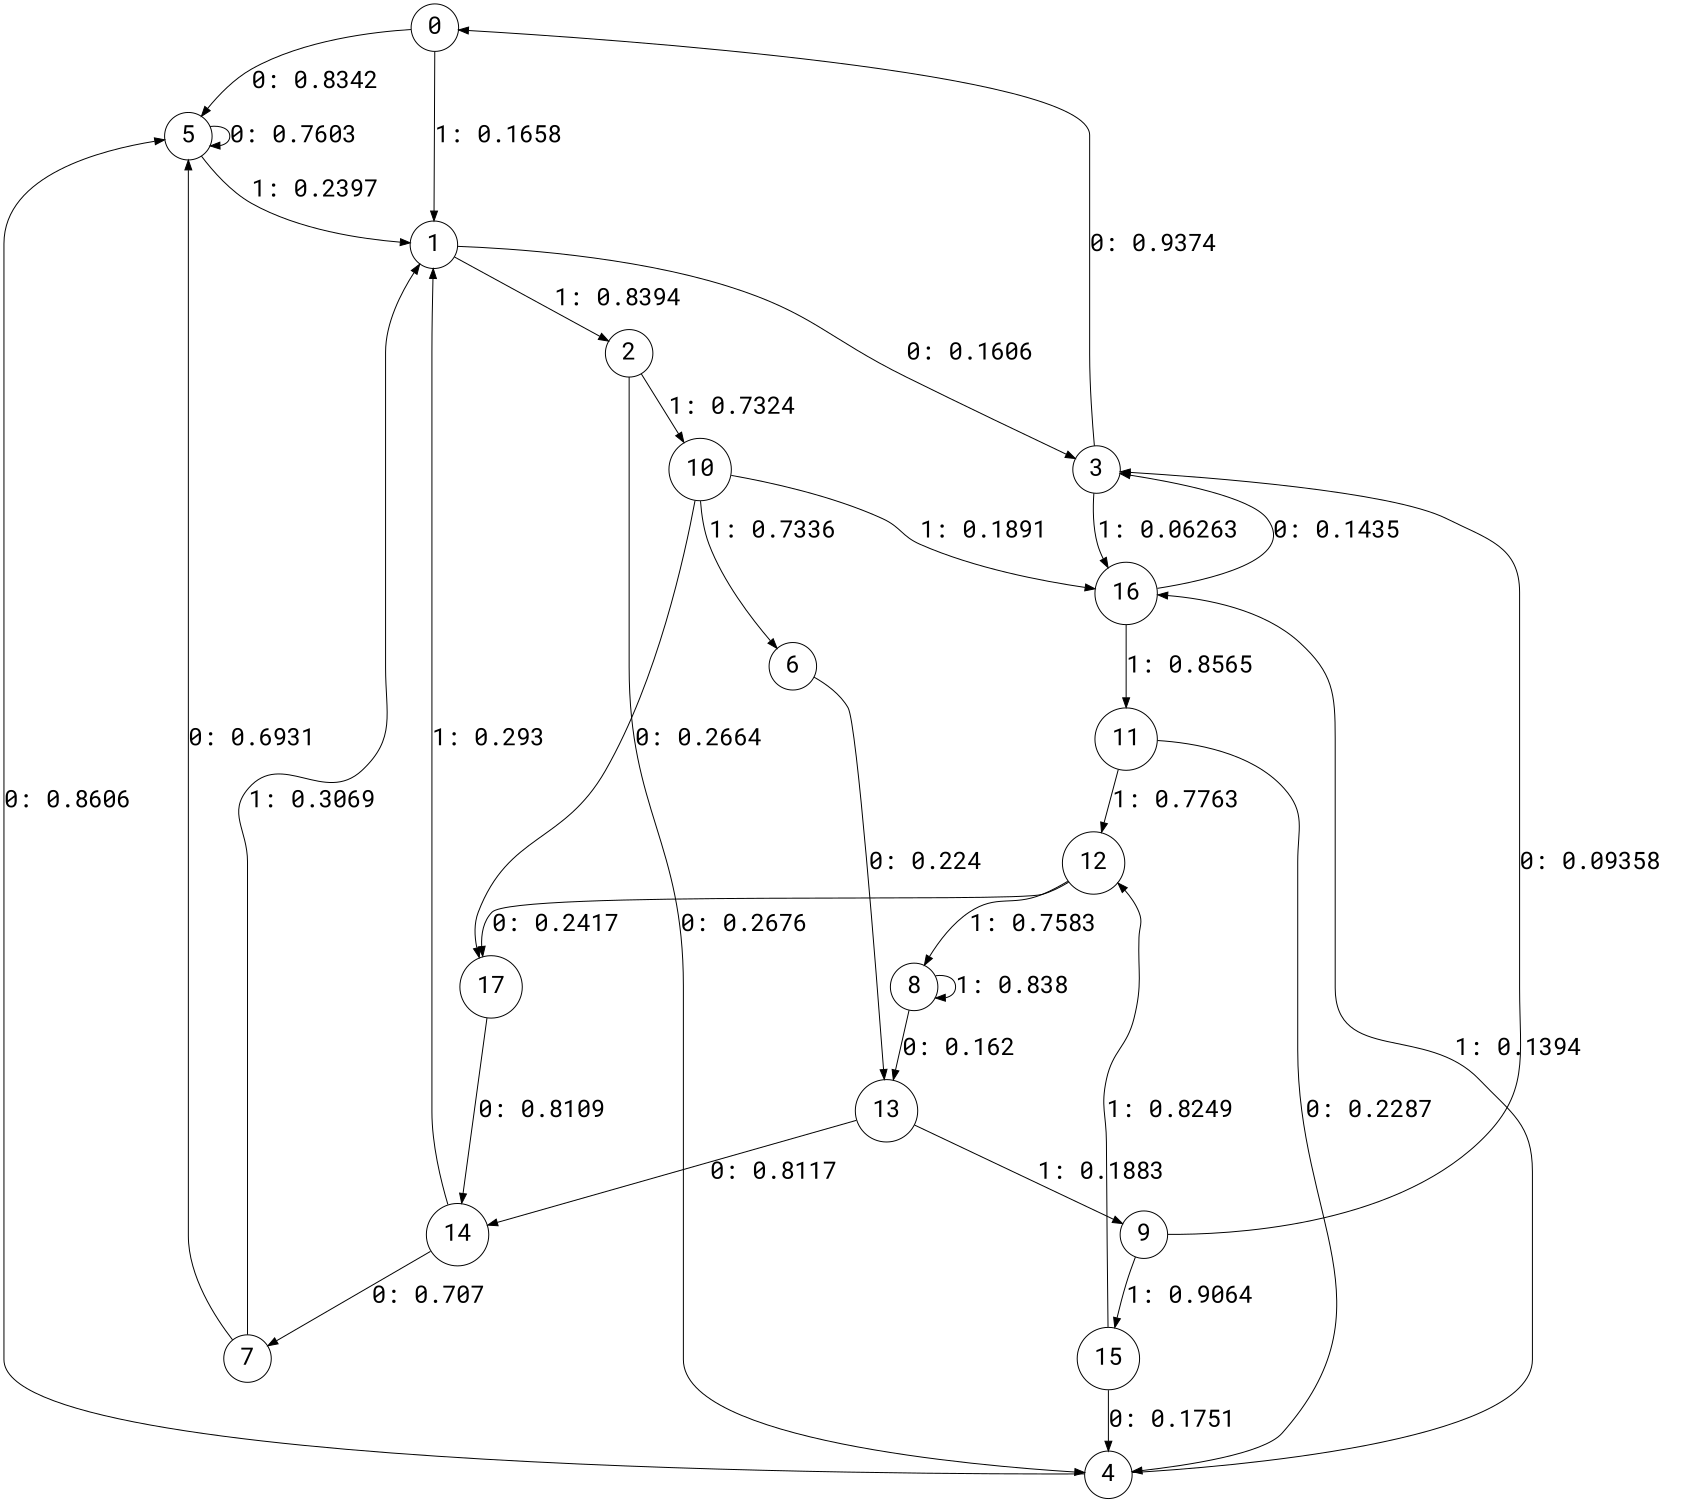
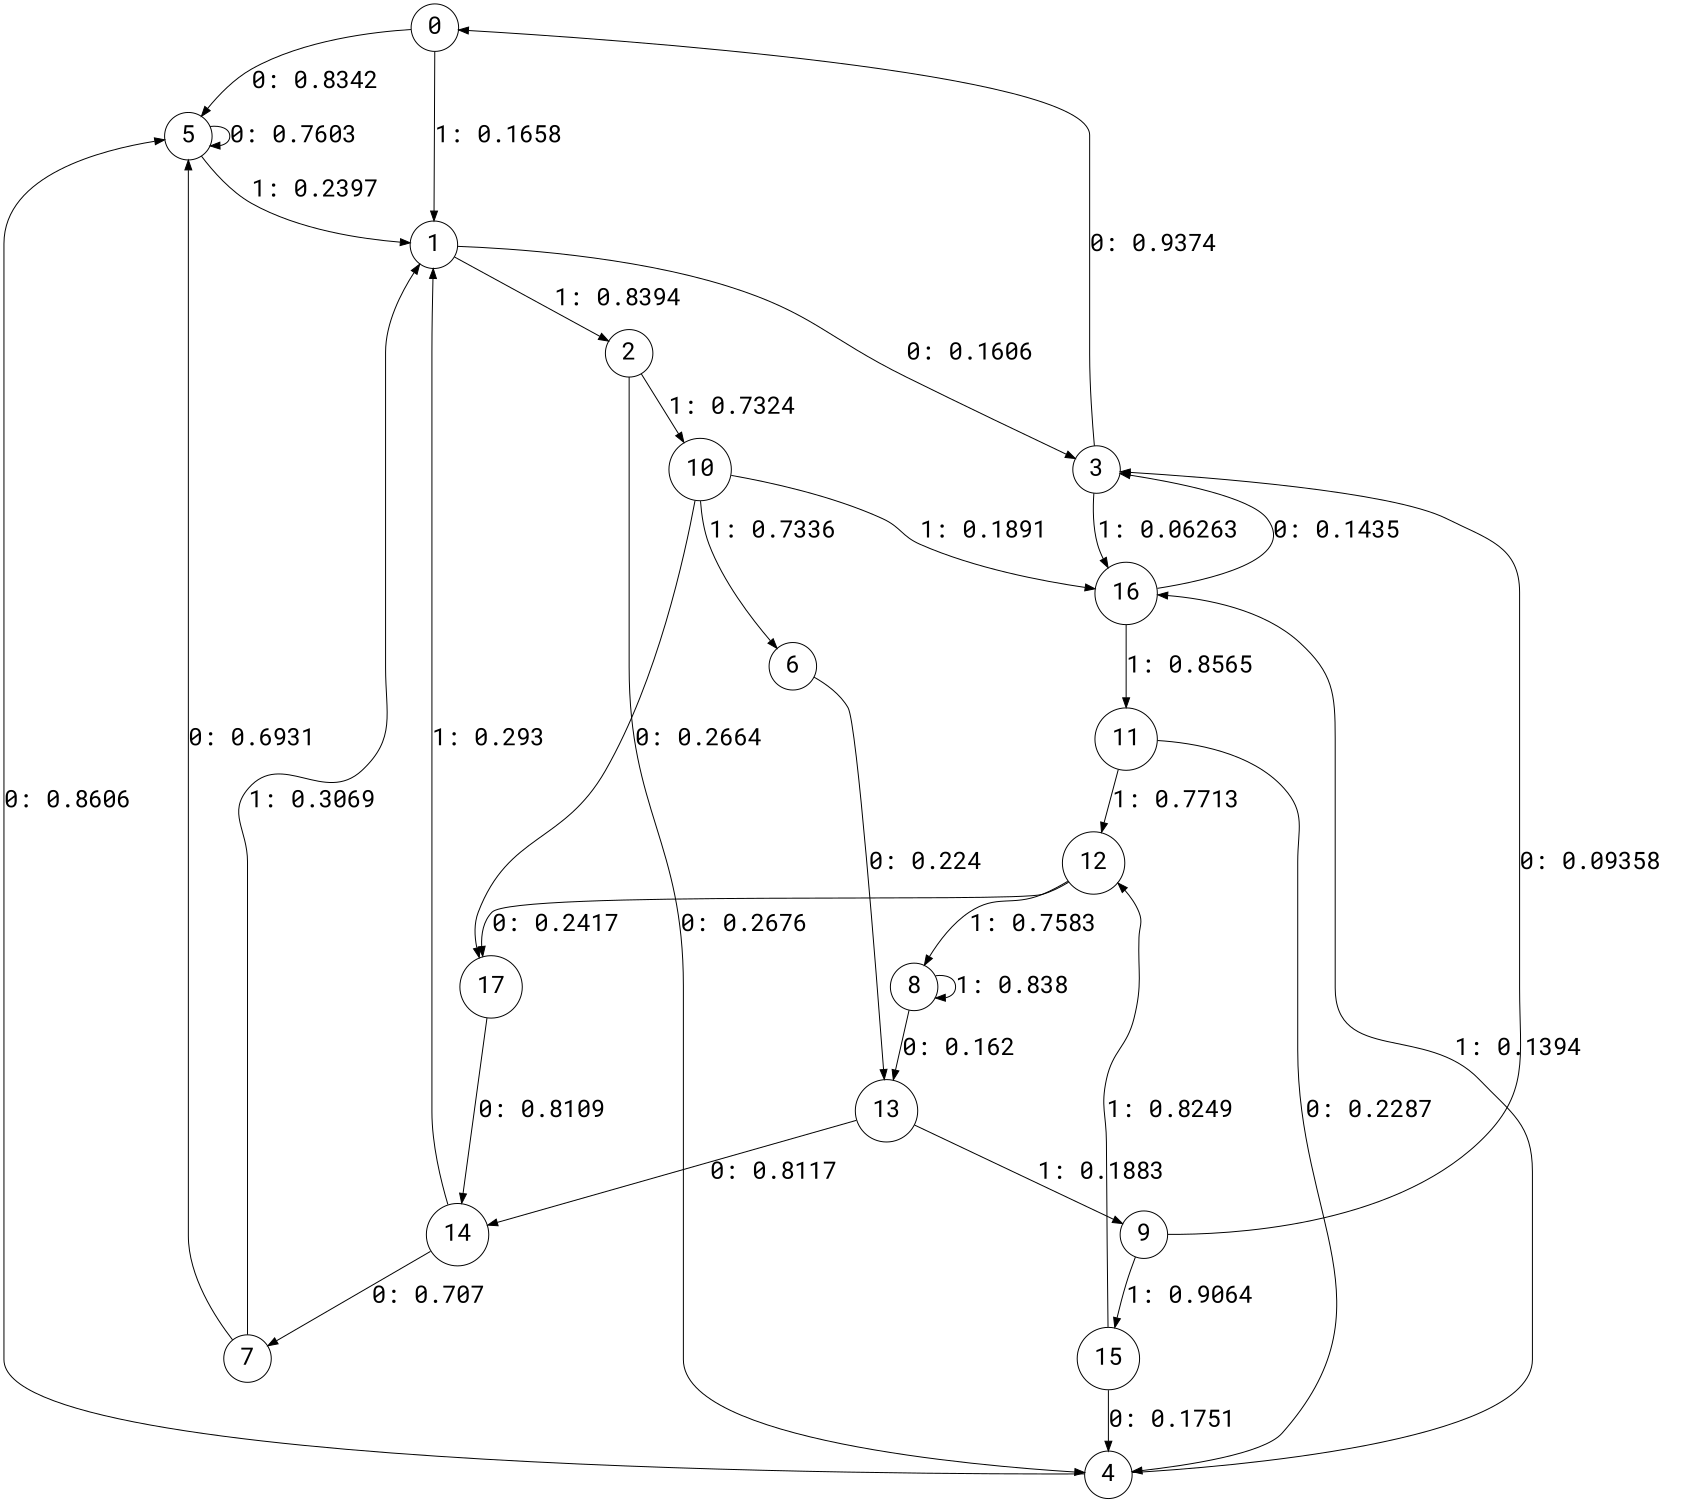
(1197, 801) -> (1197, 801)
